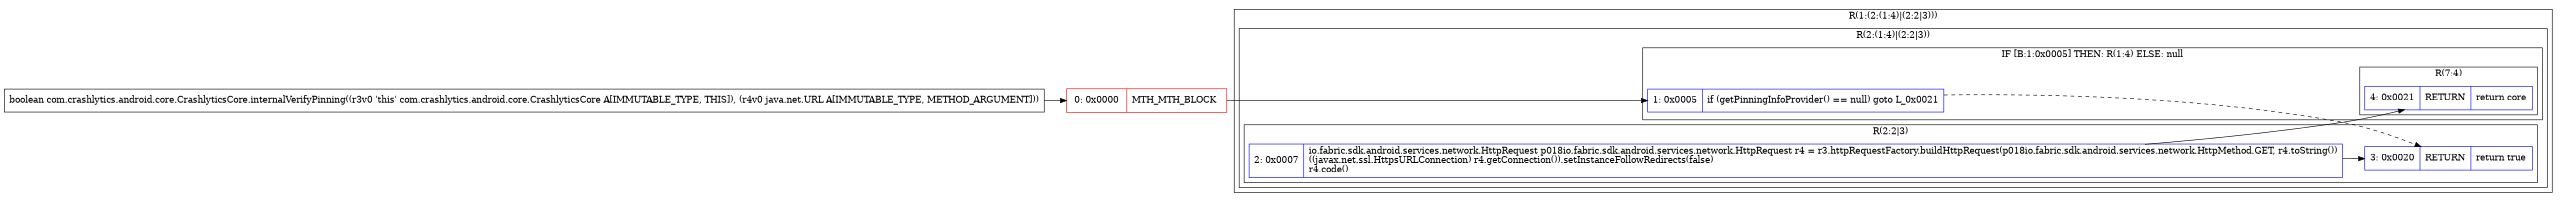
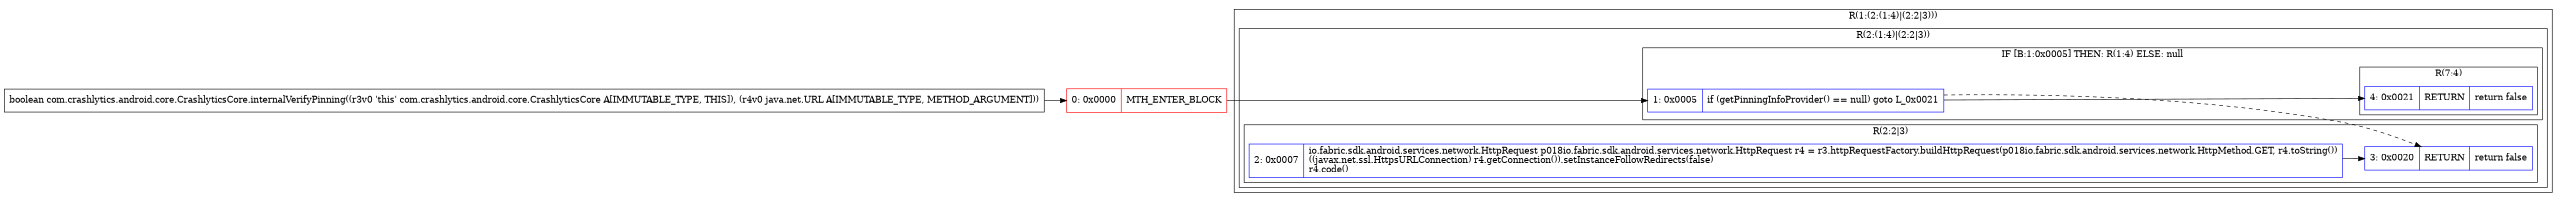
(2501, 98) -> (2501, 98)
(1174, 100) -> (1174, 100)
(2272, 132) -> (2193, 99)
(2501, 158) -> (2501, 158)
